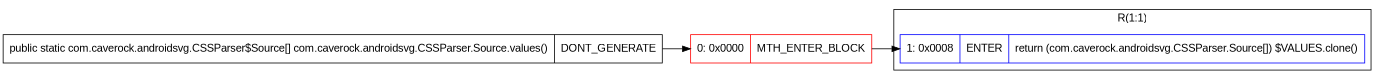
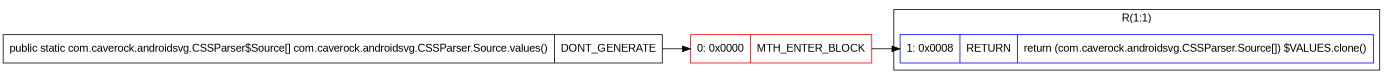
(984, 48) -> (989, 48)
